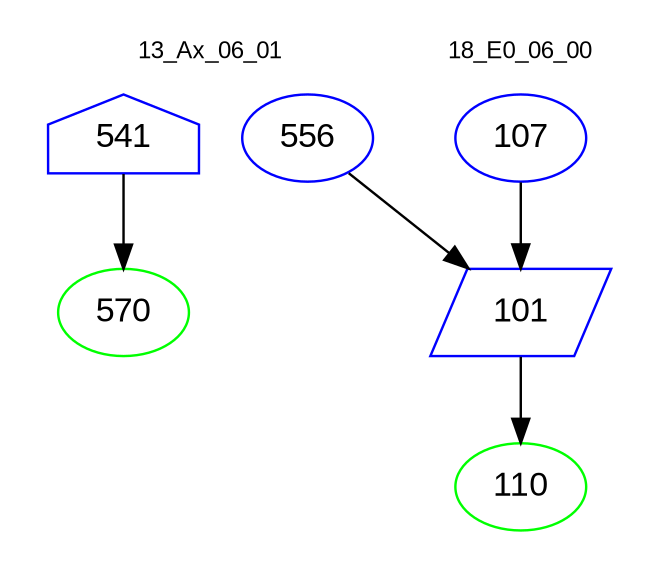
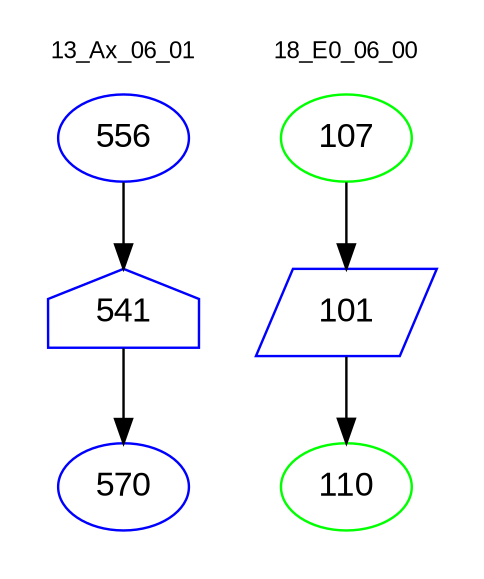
(521, 138) -> (346, 138)
(376, 195) -> (124, 213)
(124, 312) -> (124, 487)
